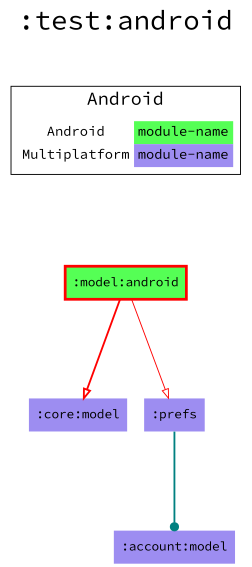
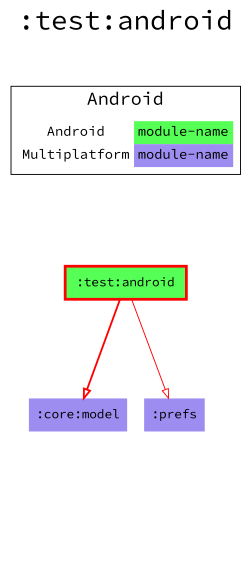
(126, 283) -> (126, 283)
(174, 547) -> none
